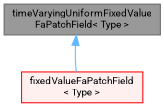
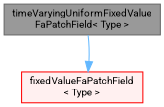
(75, 59) -> (89, 48)
